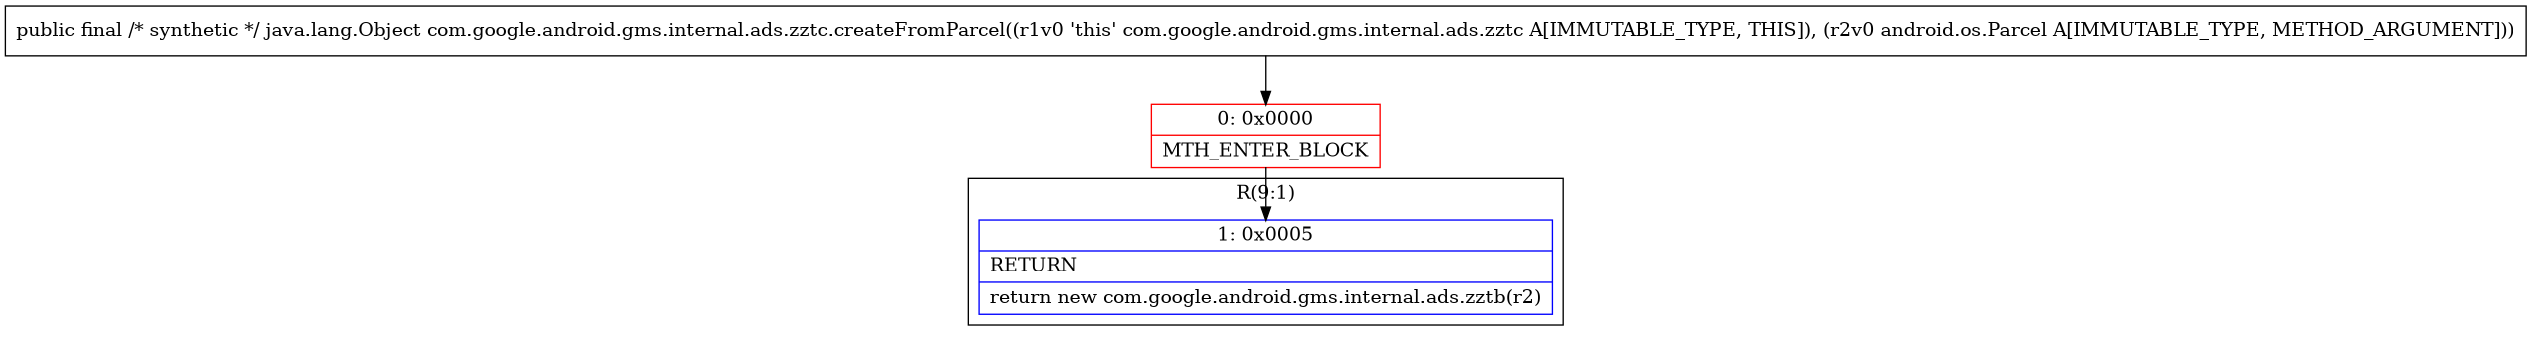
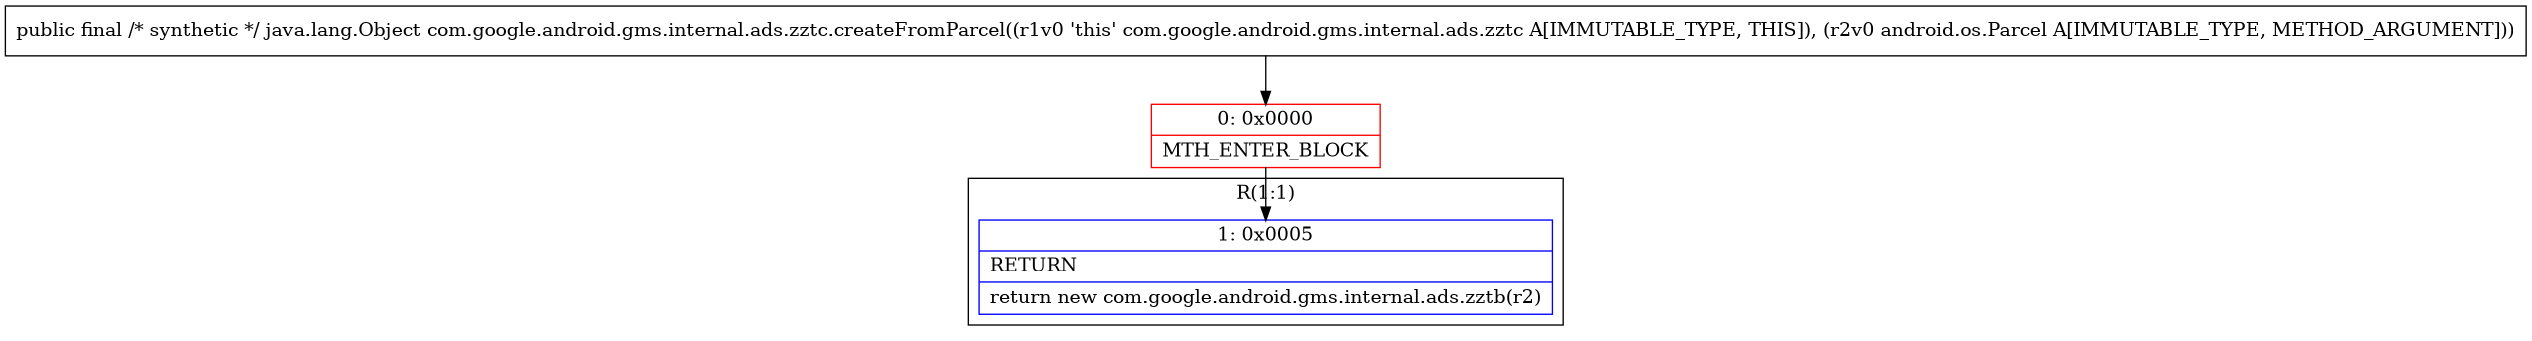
(1266, 194) -> (1266, 194)
